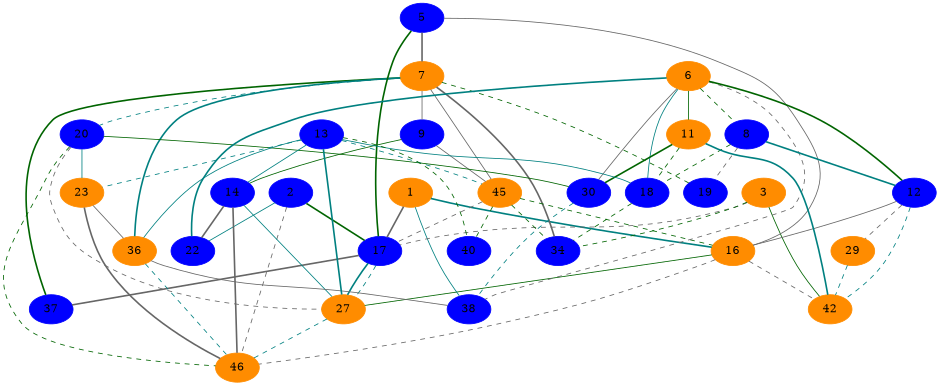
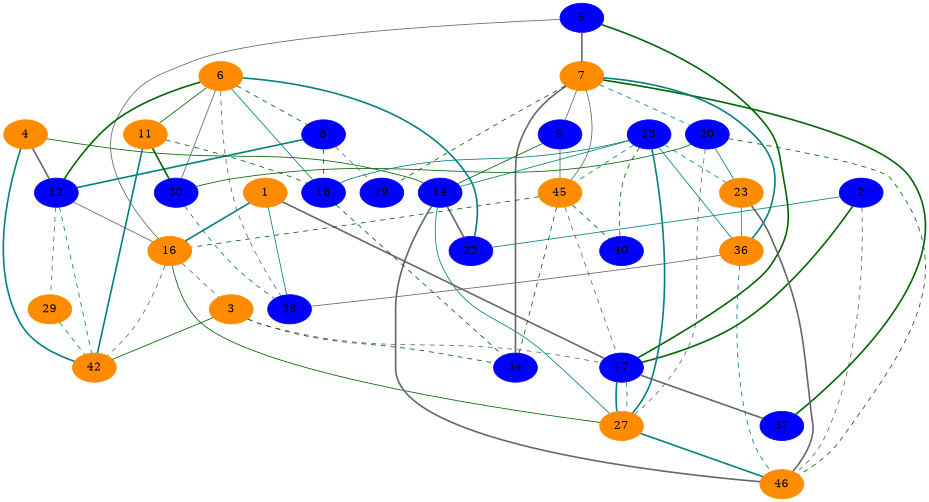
none -> (26, 134)
(490, 326) -> (200, 280)
(290, 338) -> (702, 455)
